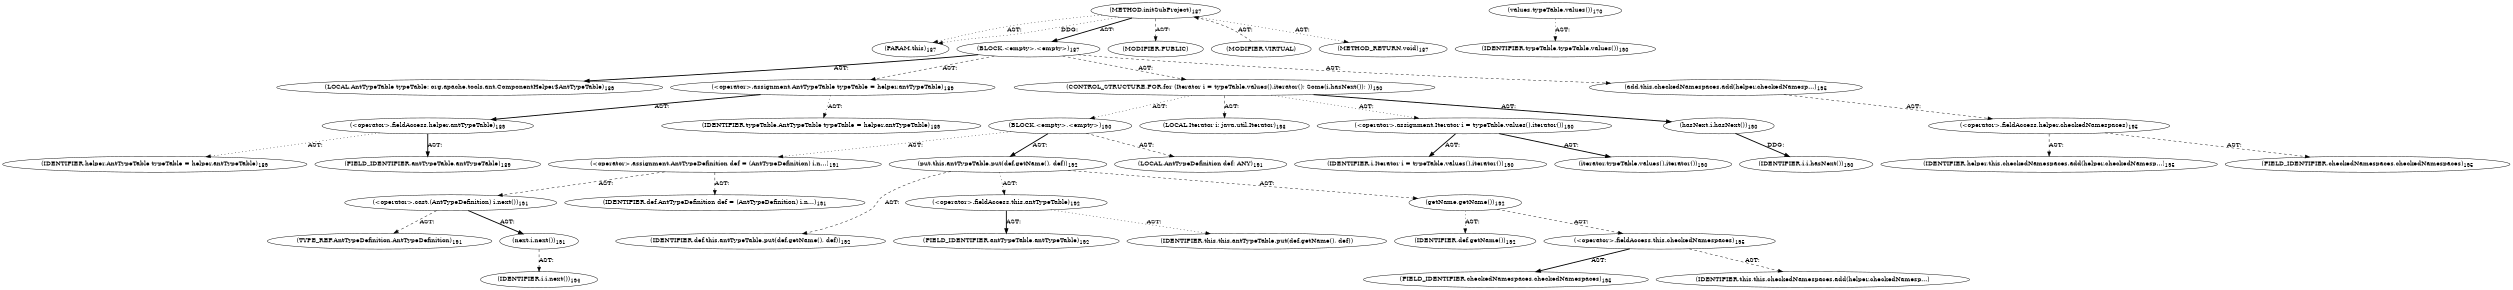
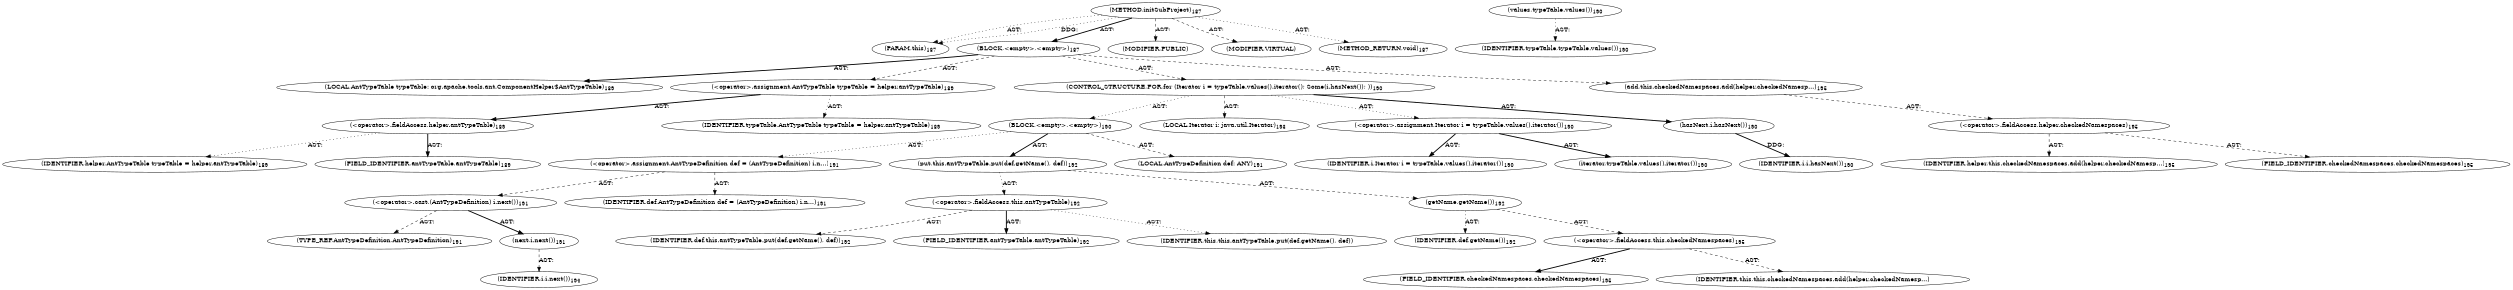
(1598, 10) -> (1598, 10)
(1226, 27) -> (1202, 31)
(878, 201) -> (897, 224)
